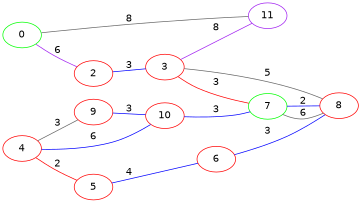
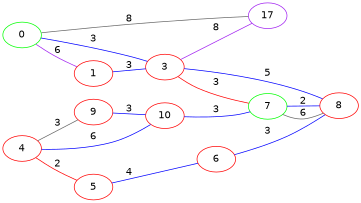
(268, 16) -> (268, 16)
none -> (94, 48)
(94, 74) -> (94, 74)
(254, 79) -> (254, 79)
